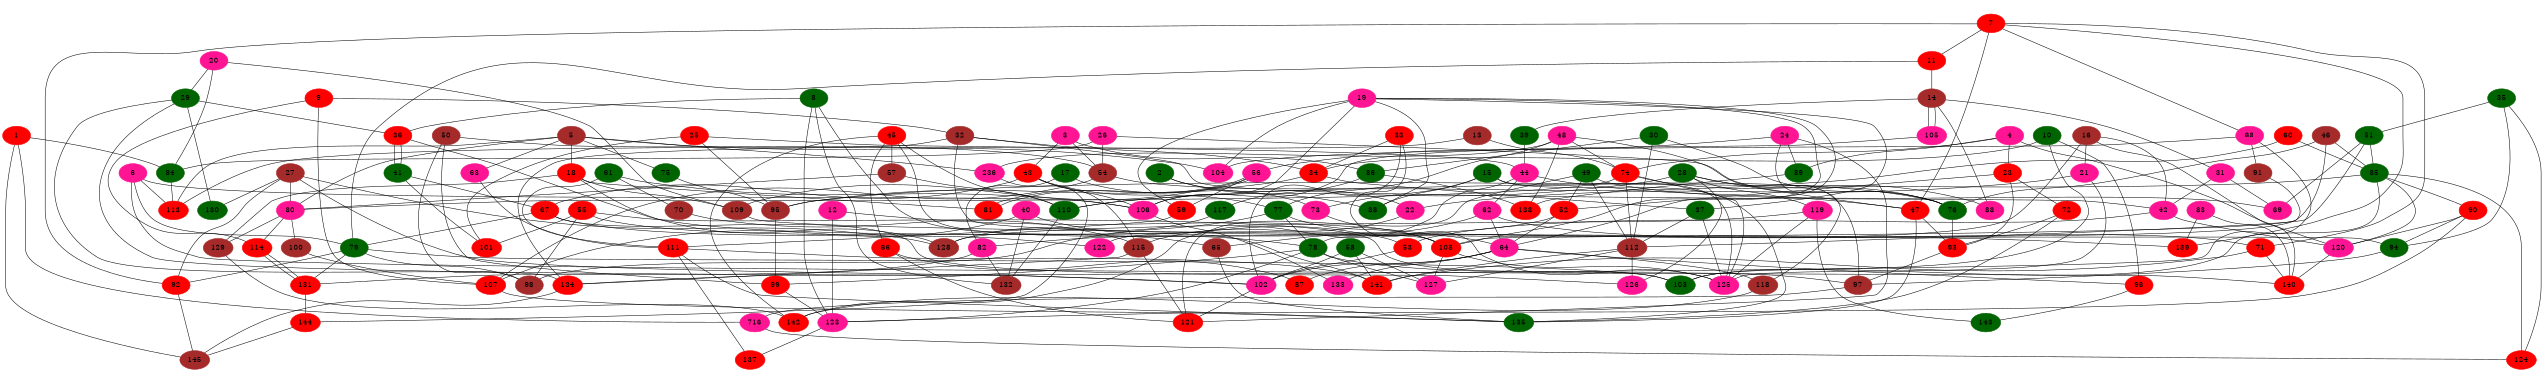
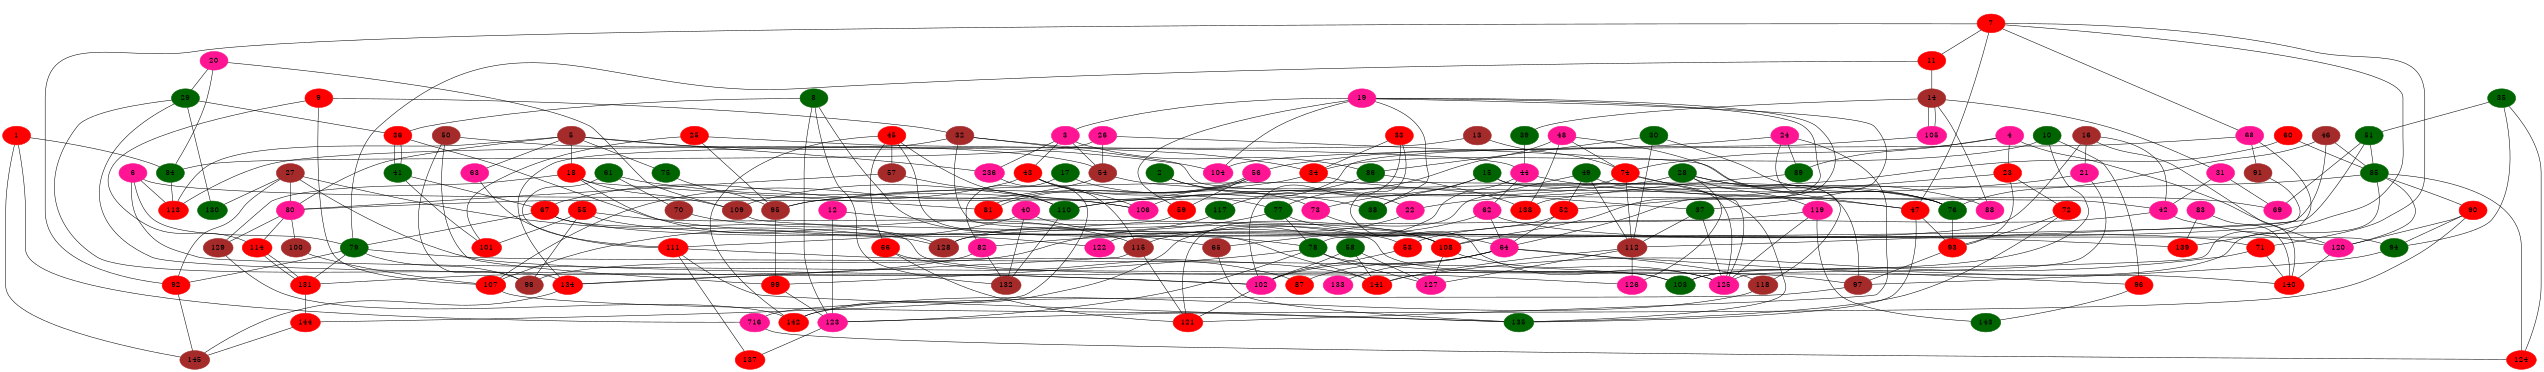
(1276, 155) -> (1021, 157)
(1283, 175) -> (1211, 104)
(1264, 250) -> none
